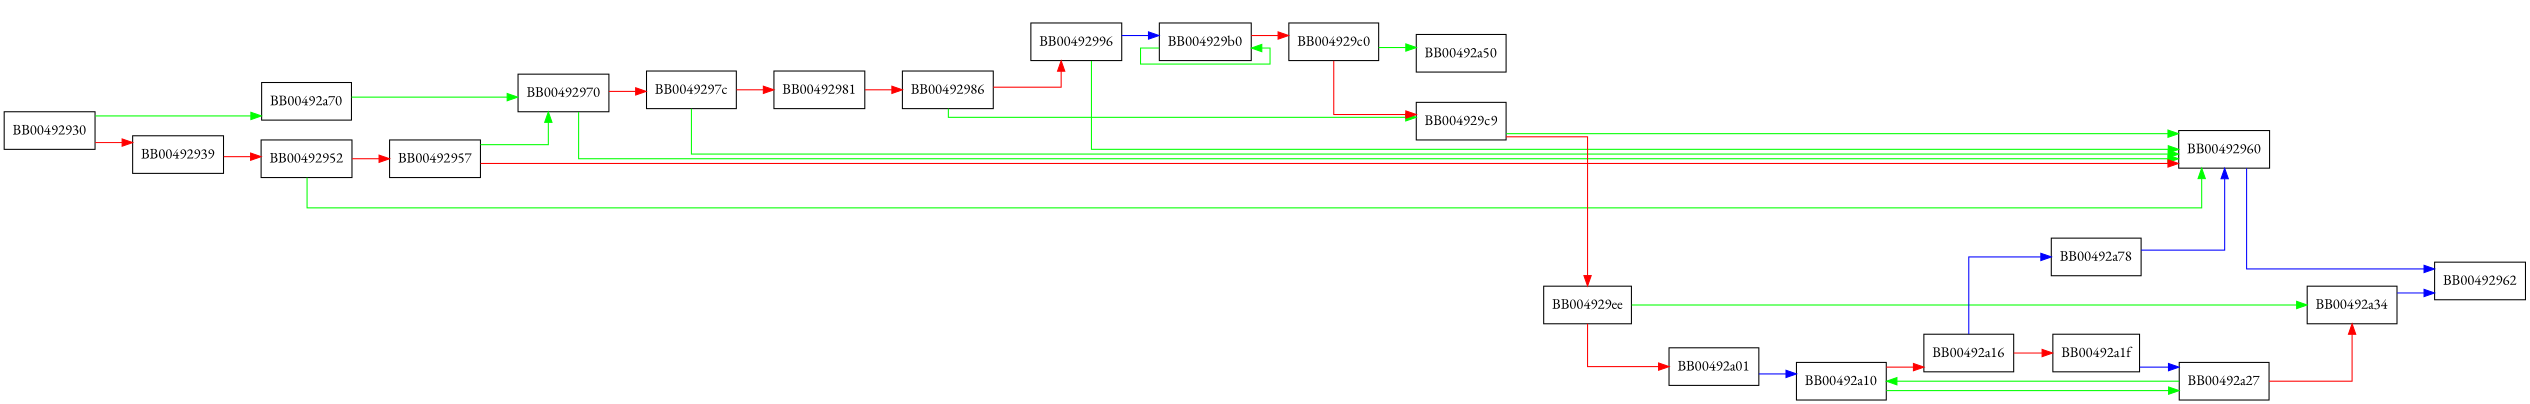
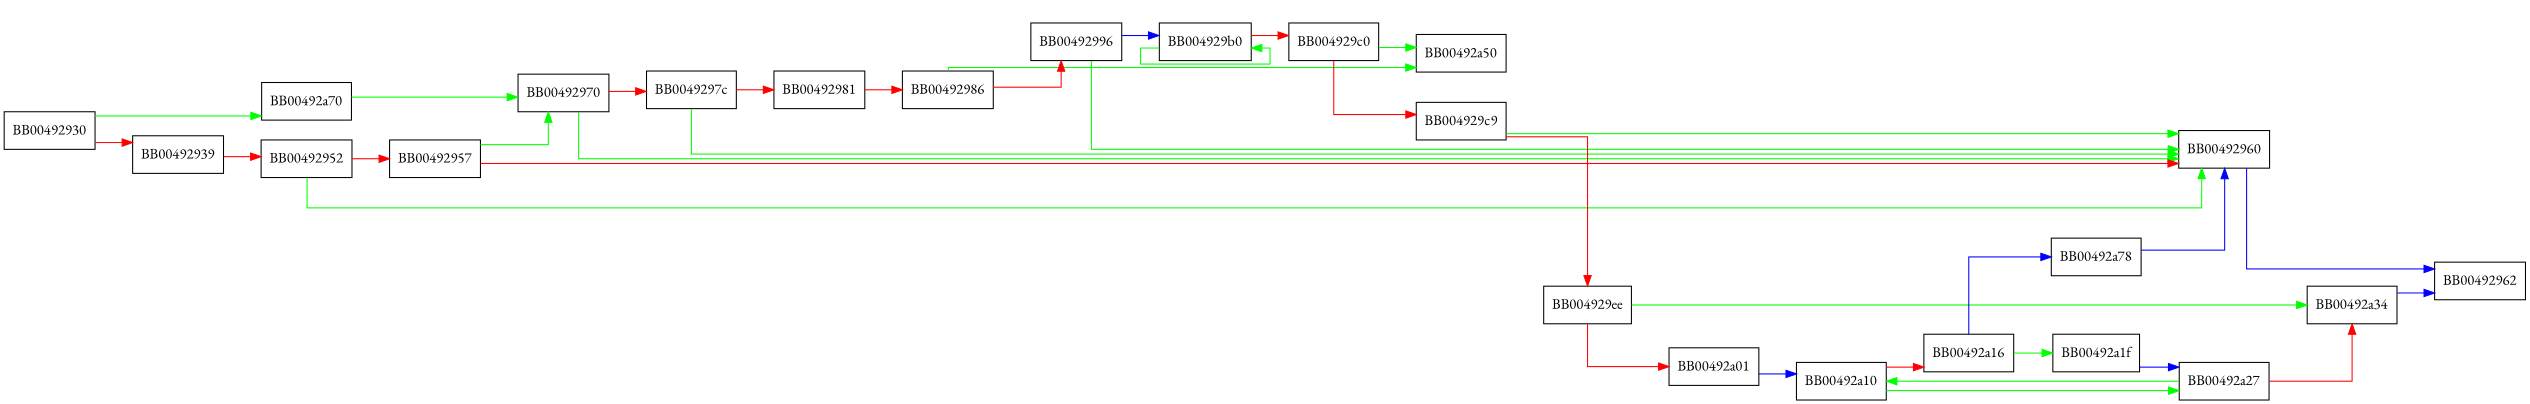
(1173, 117) -> (1129, 68)
(2028, 353) -> (2028, 353)
